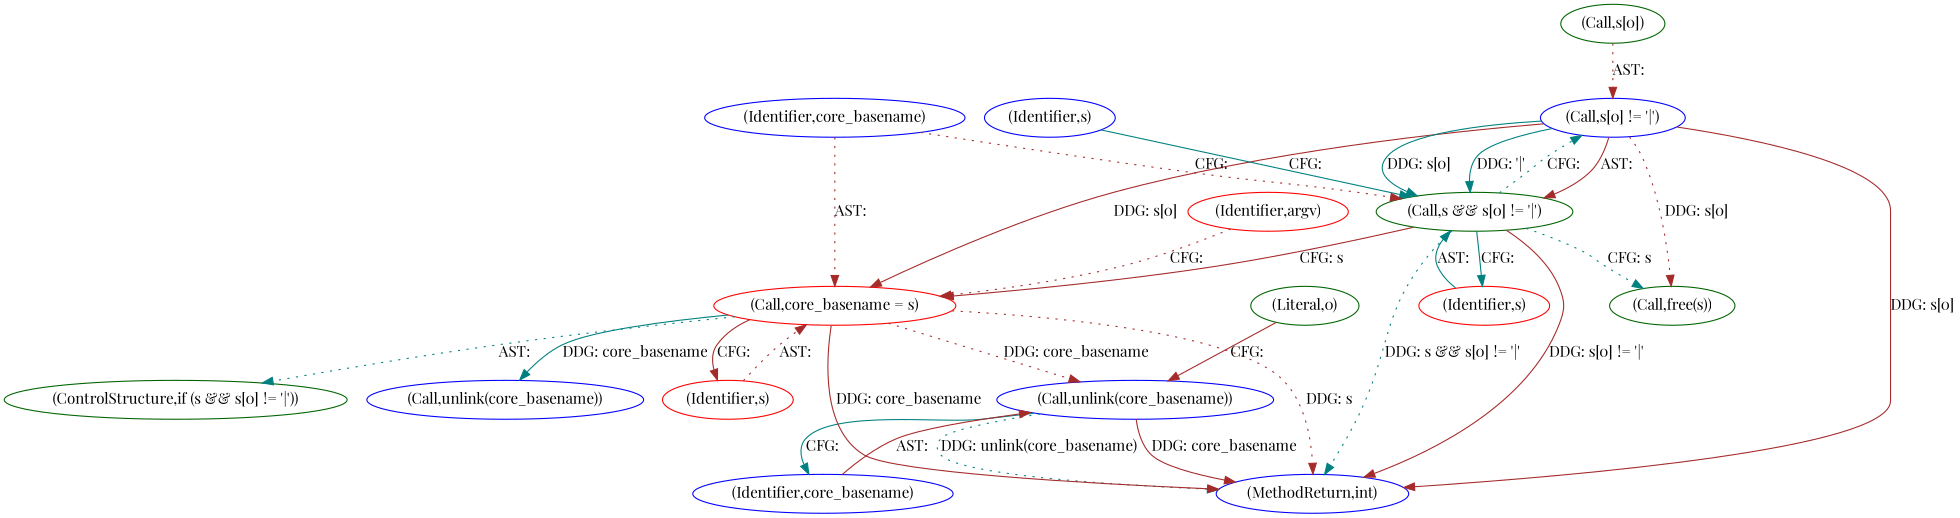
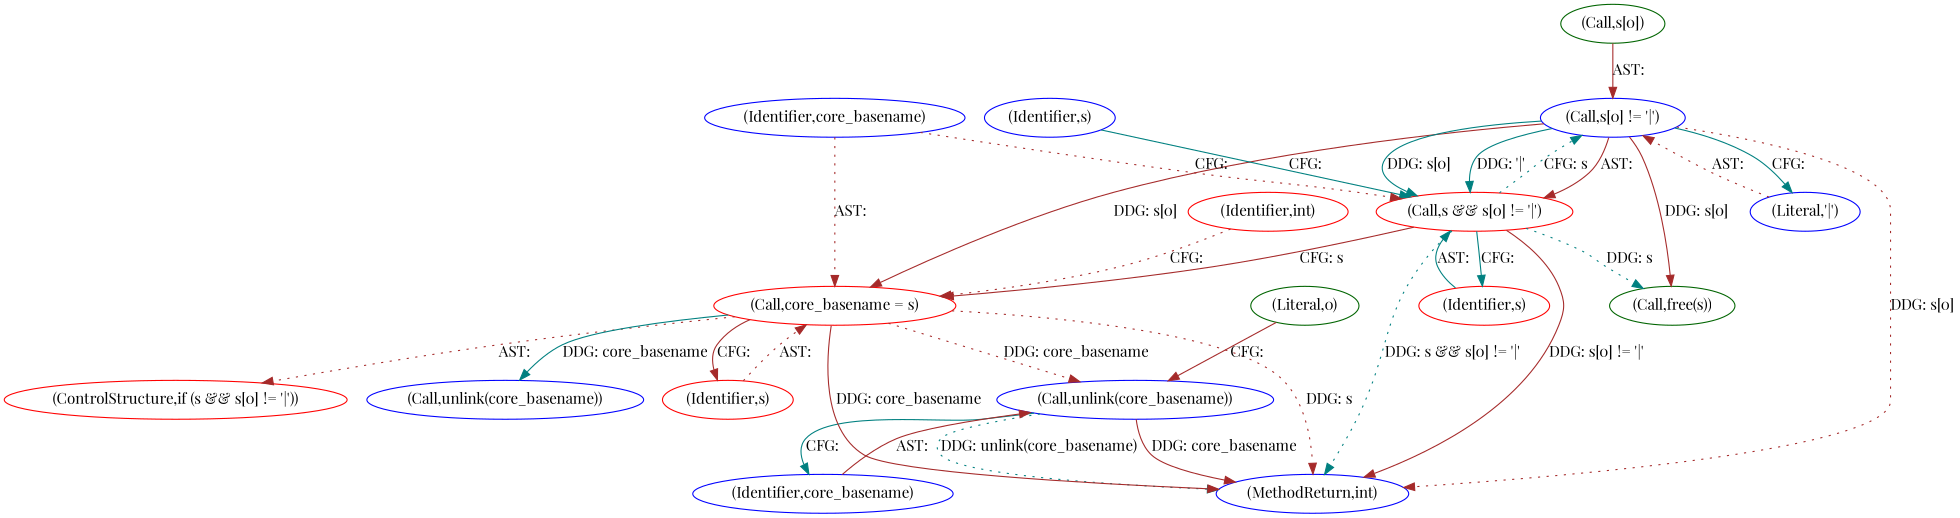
(1613, 65) -> (1613, 65)
(1566, 165) -> (1566, 165)
(1658, 203) -> (1658, 203)
(1268, 212) -> (1268, 212)
(1475, 212) -> (1475, 212)
none -> (1805, 212)
(1630, 259) -> (1630, 259)
(503, 344) -> (503, 344)
(176, 400) -> (176, 400)
(1868, 421) -> (1868, 421)
